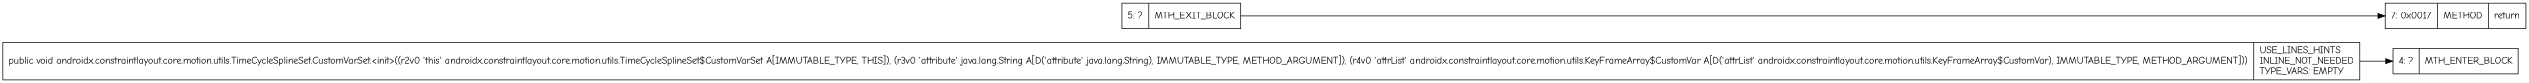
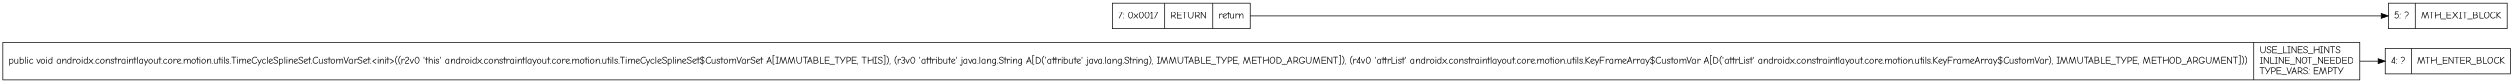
(1809, 16) -> (1816, 16)
(2463, 16) -> (1189, 16)
